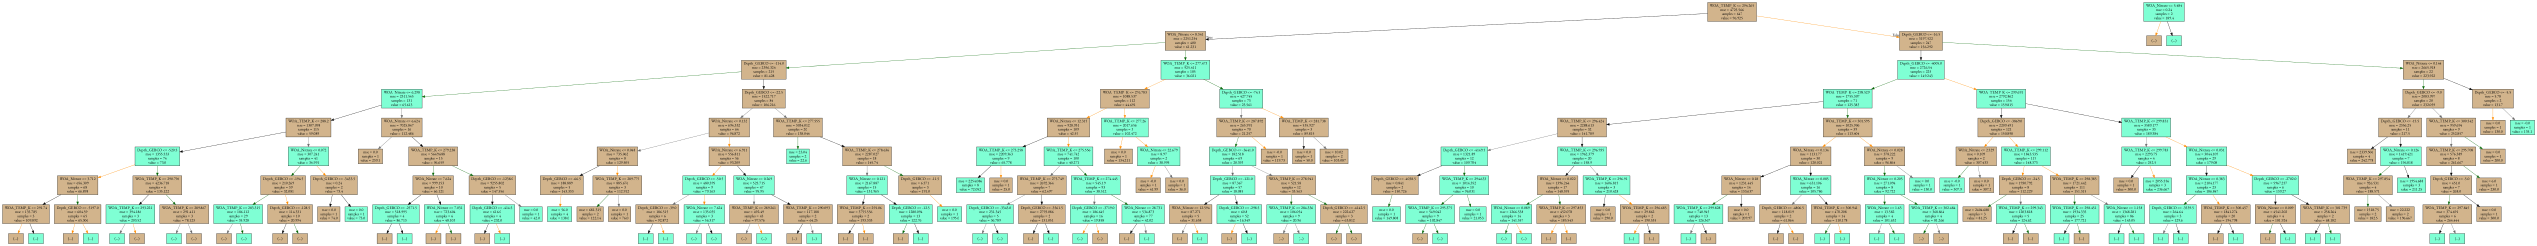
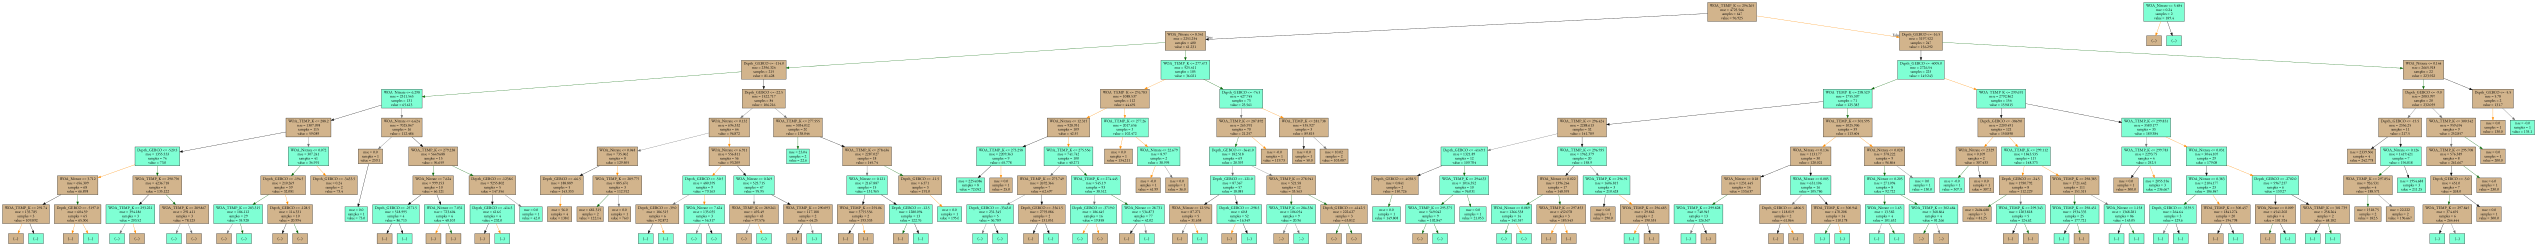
(1979, 170) -> (1979, 170)
(345, 200) -> (364, 184)
(329, 214) -> none
(560, 214) -> (560, 214)
(1741, 214) -> none
